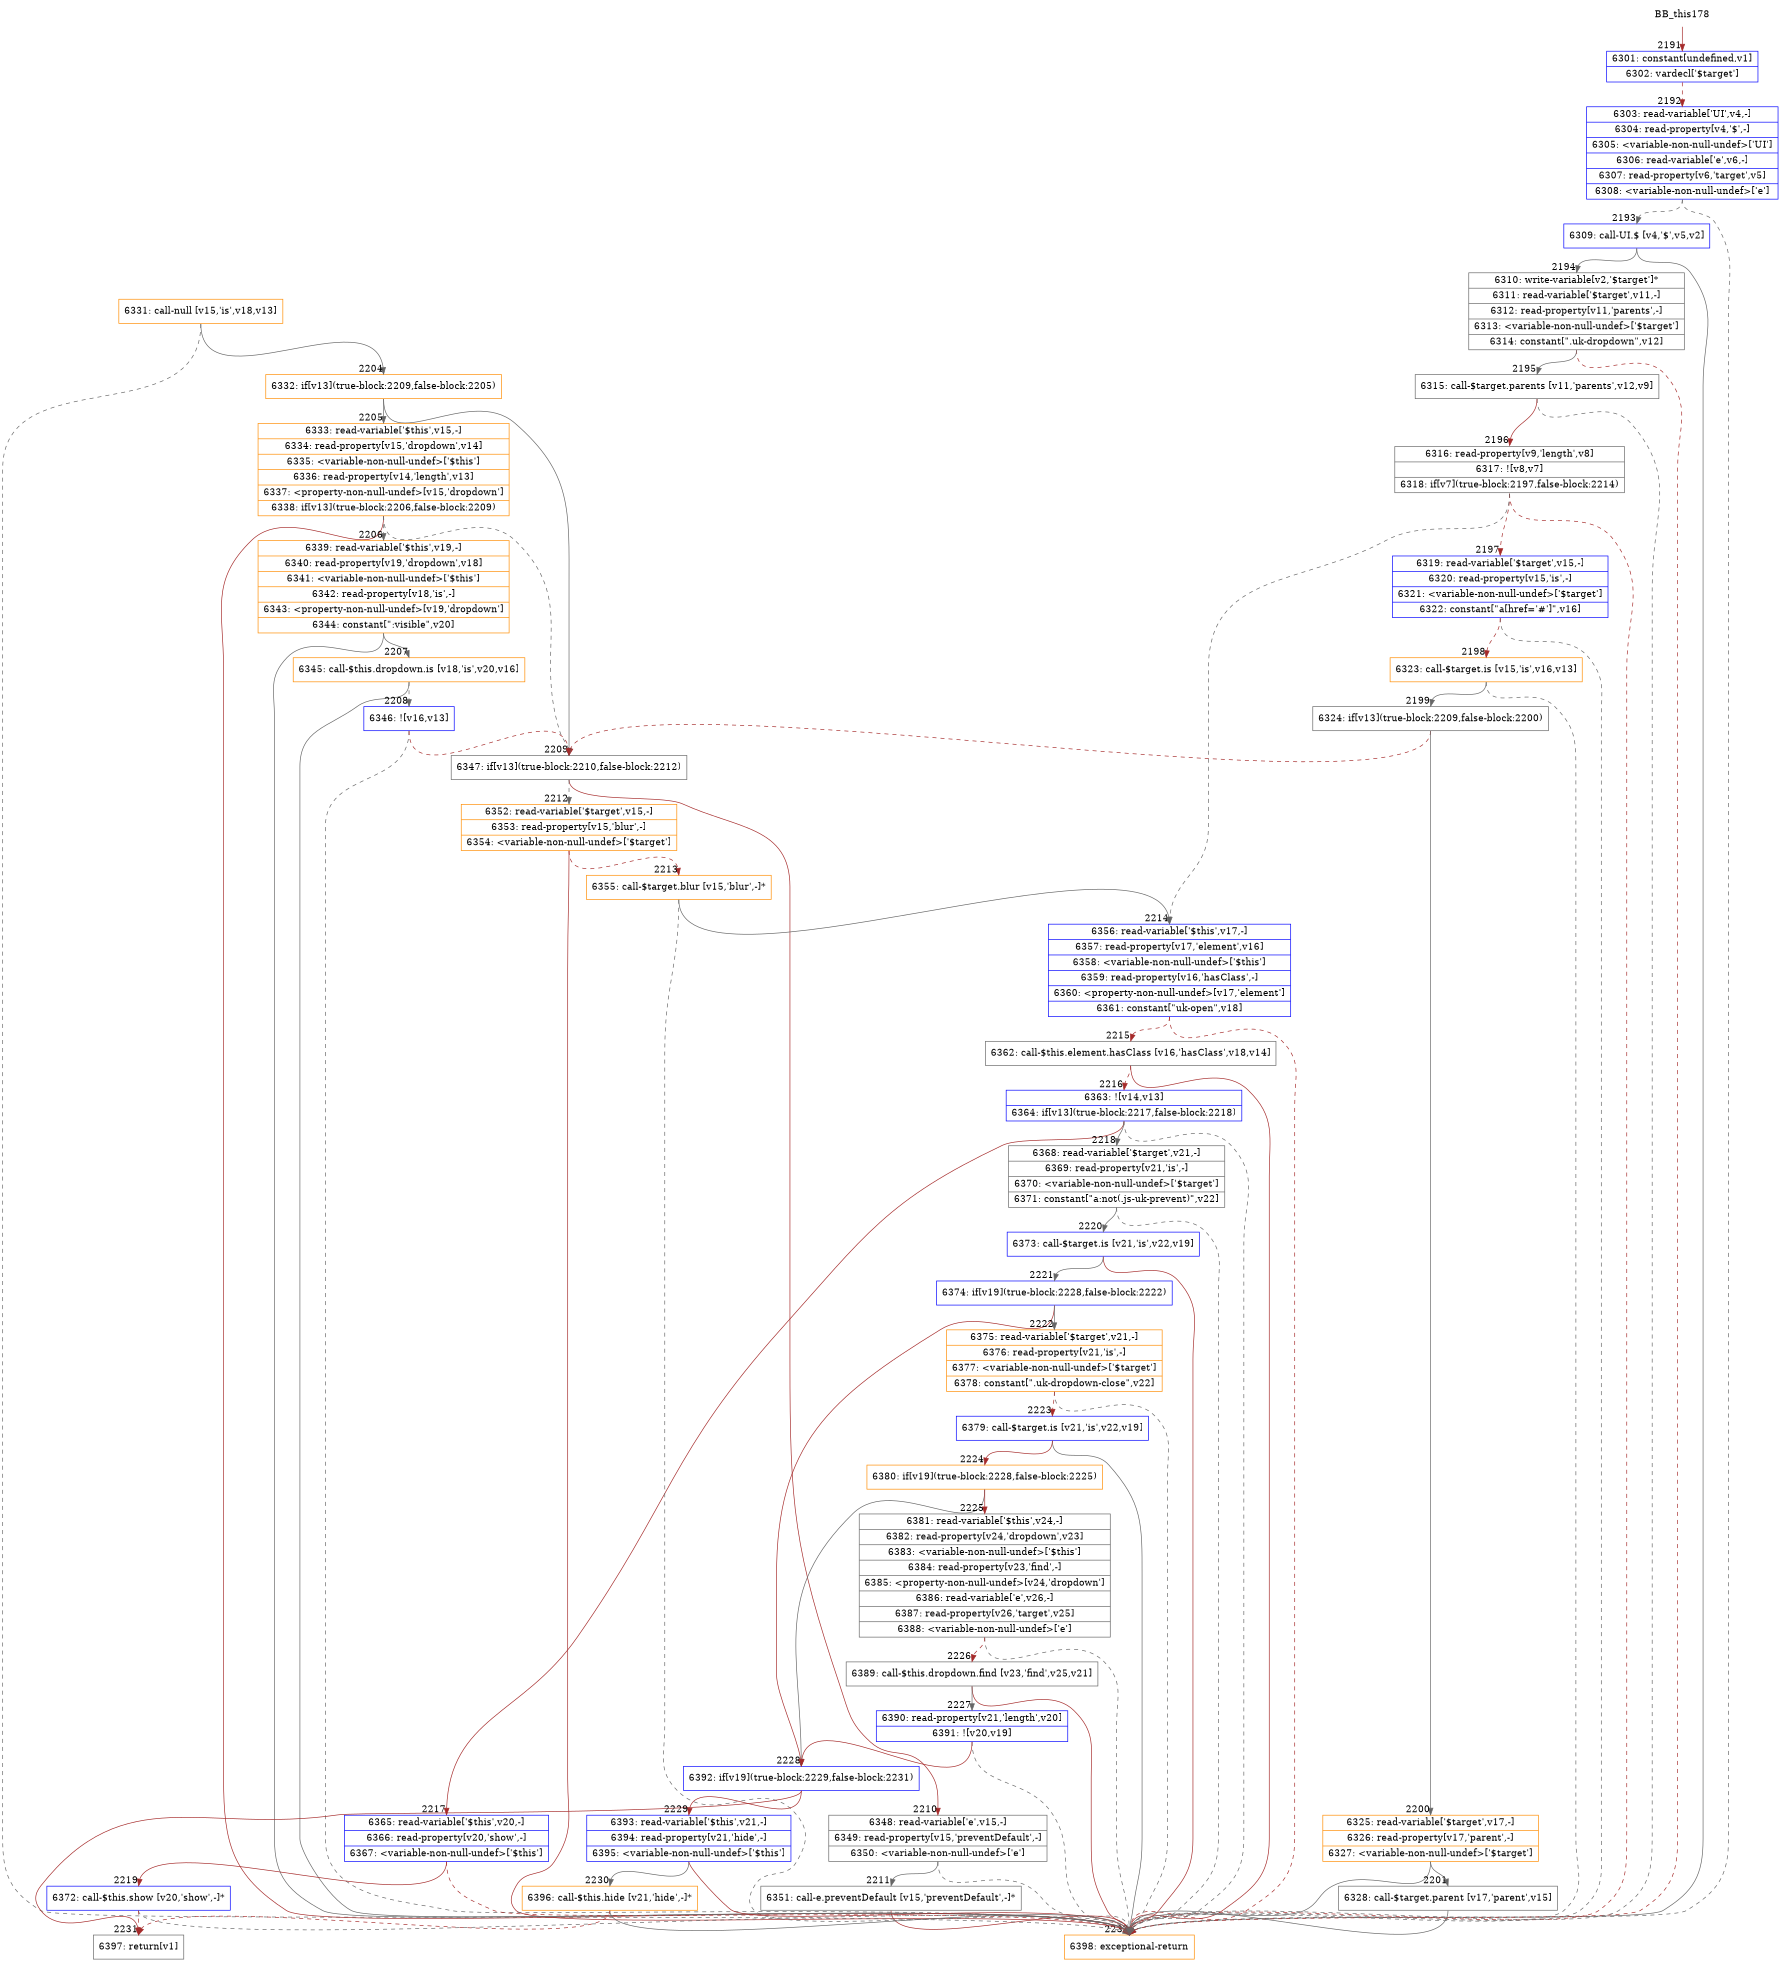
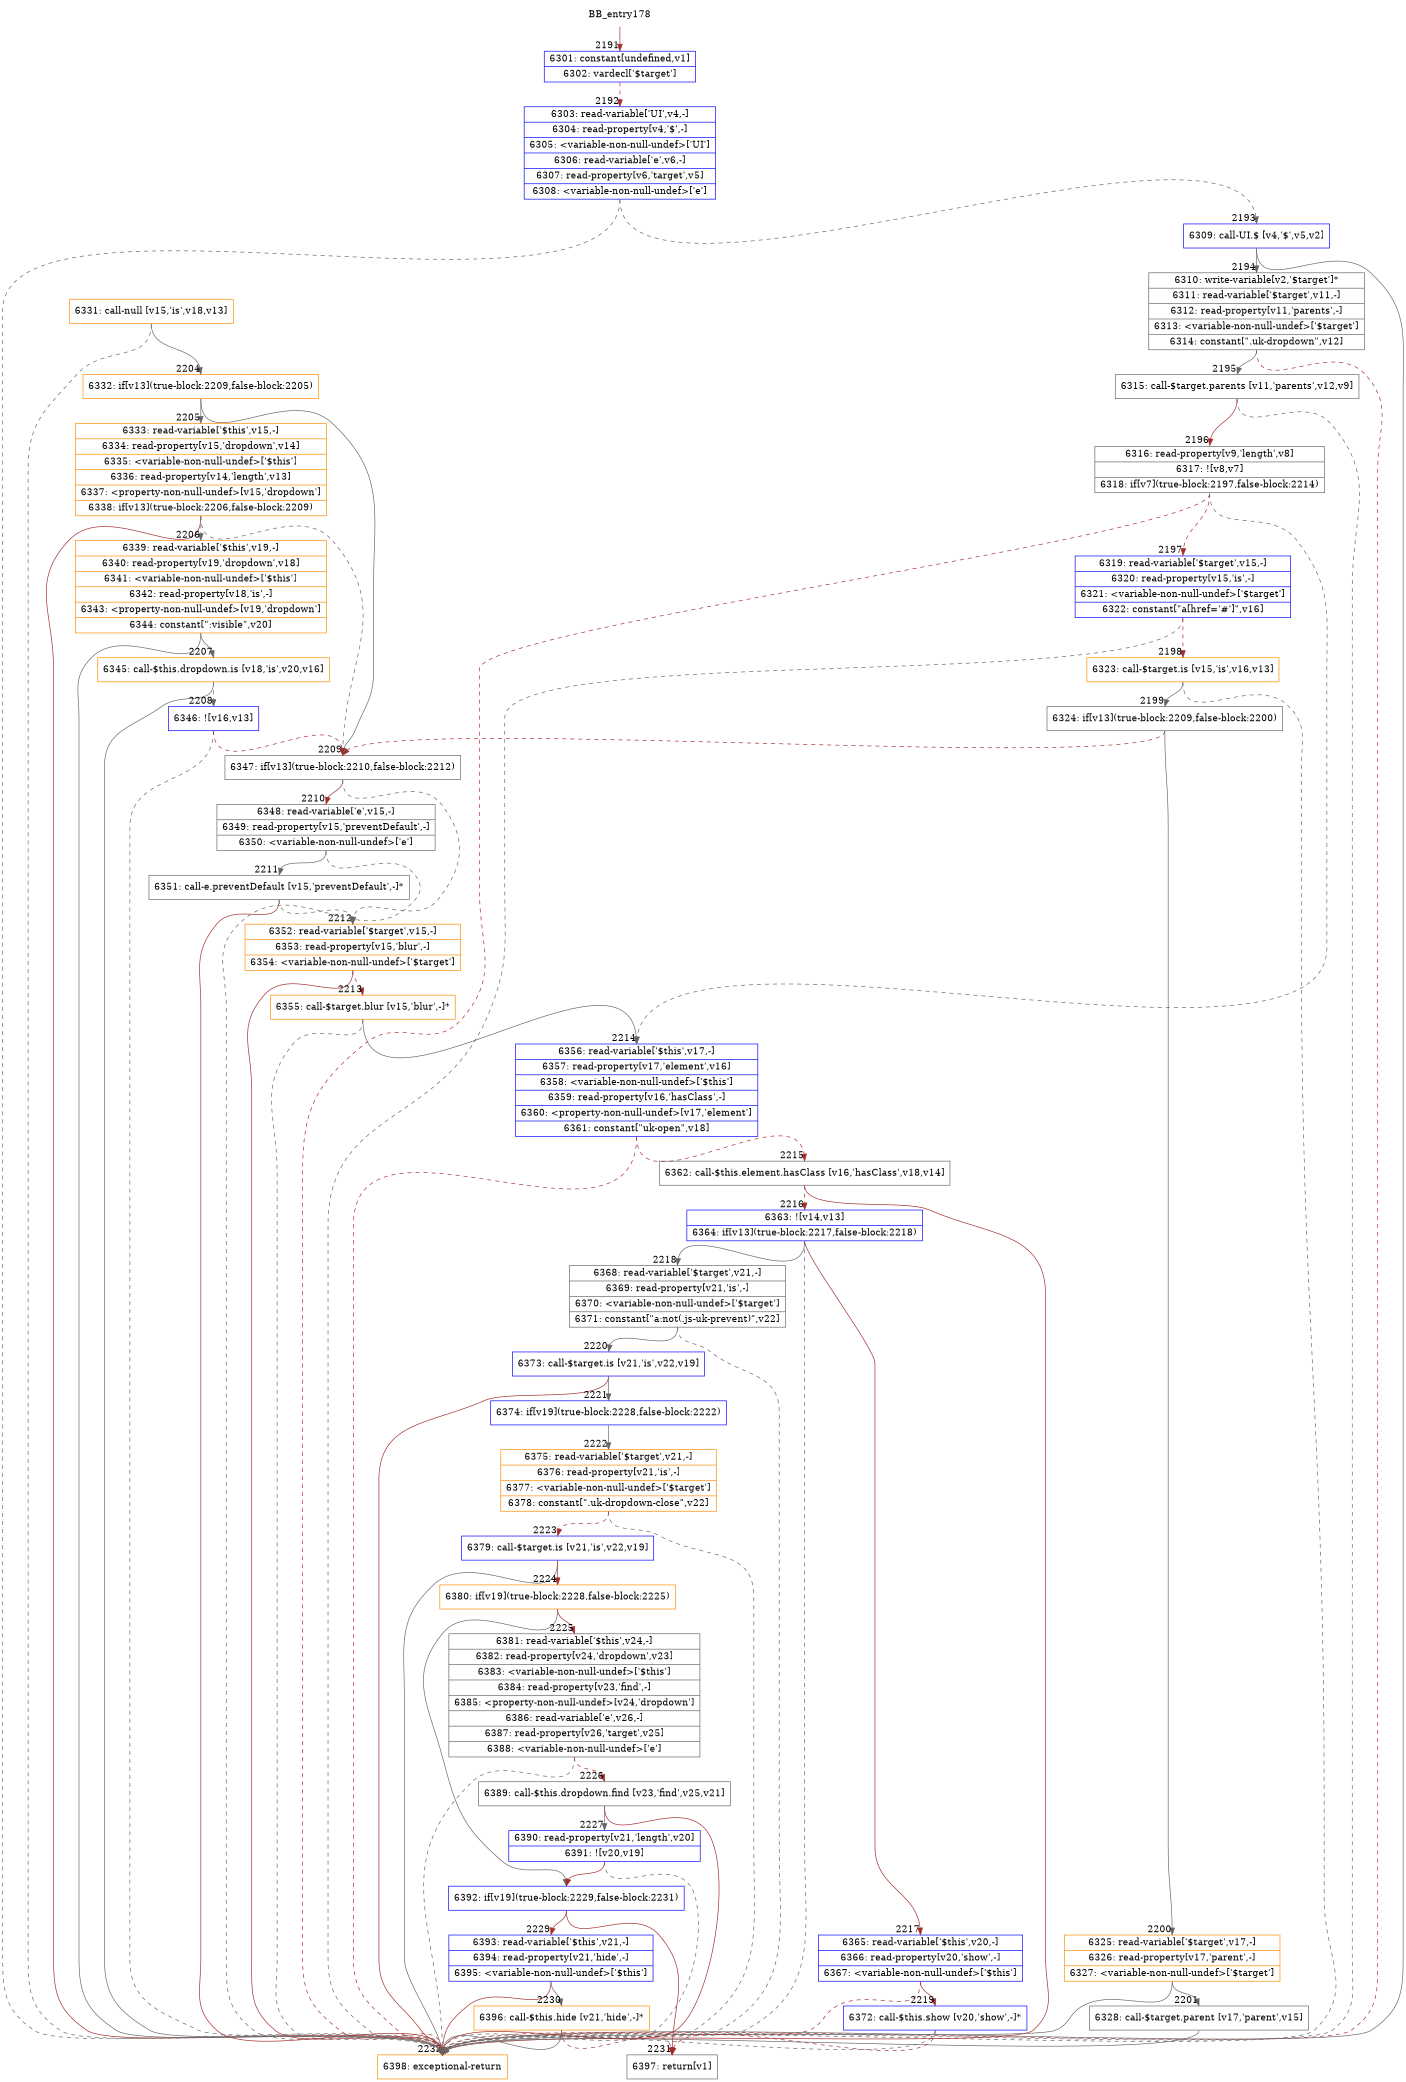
(1682, 15) -> (620, 15)
none -> (309, 913)
(803, 1451) -> none
